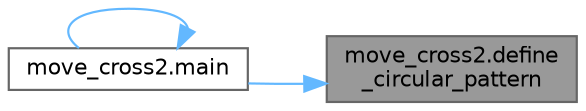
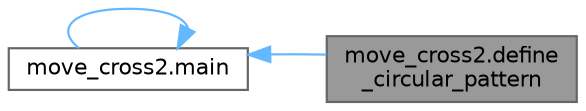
(276, 84) -> (298, 54)
